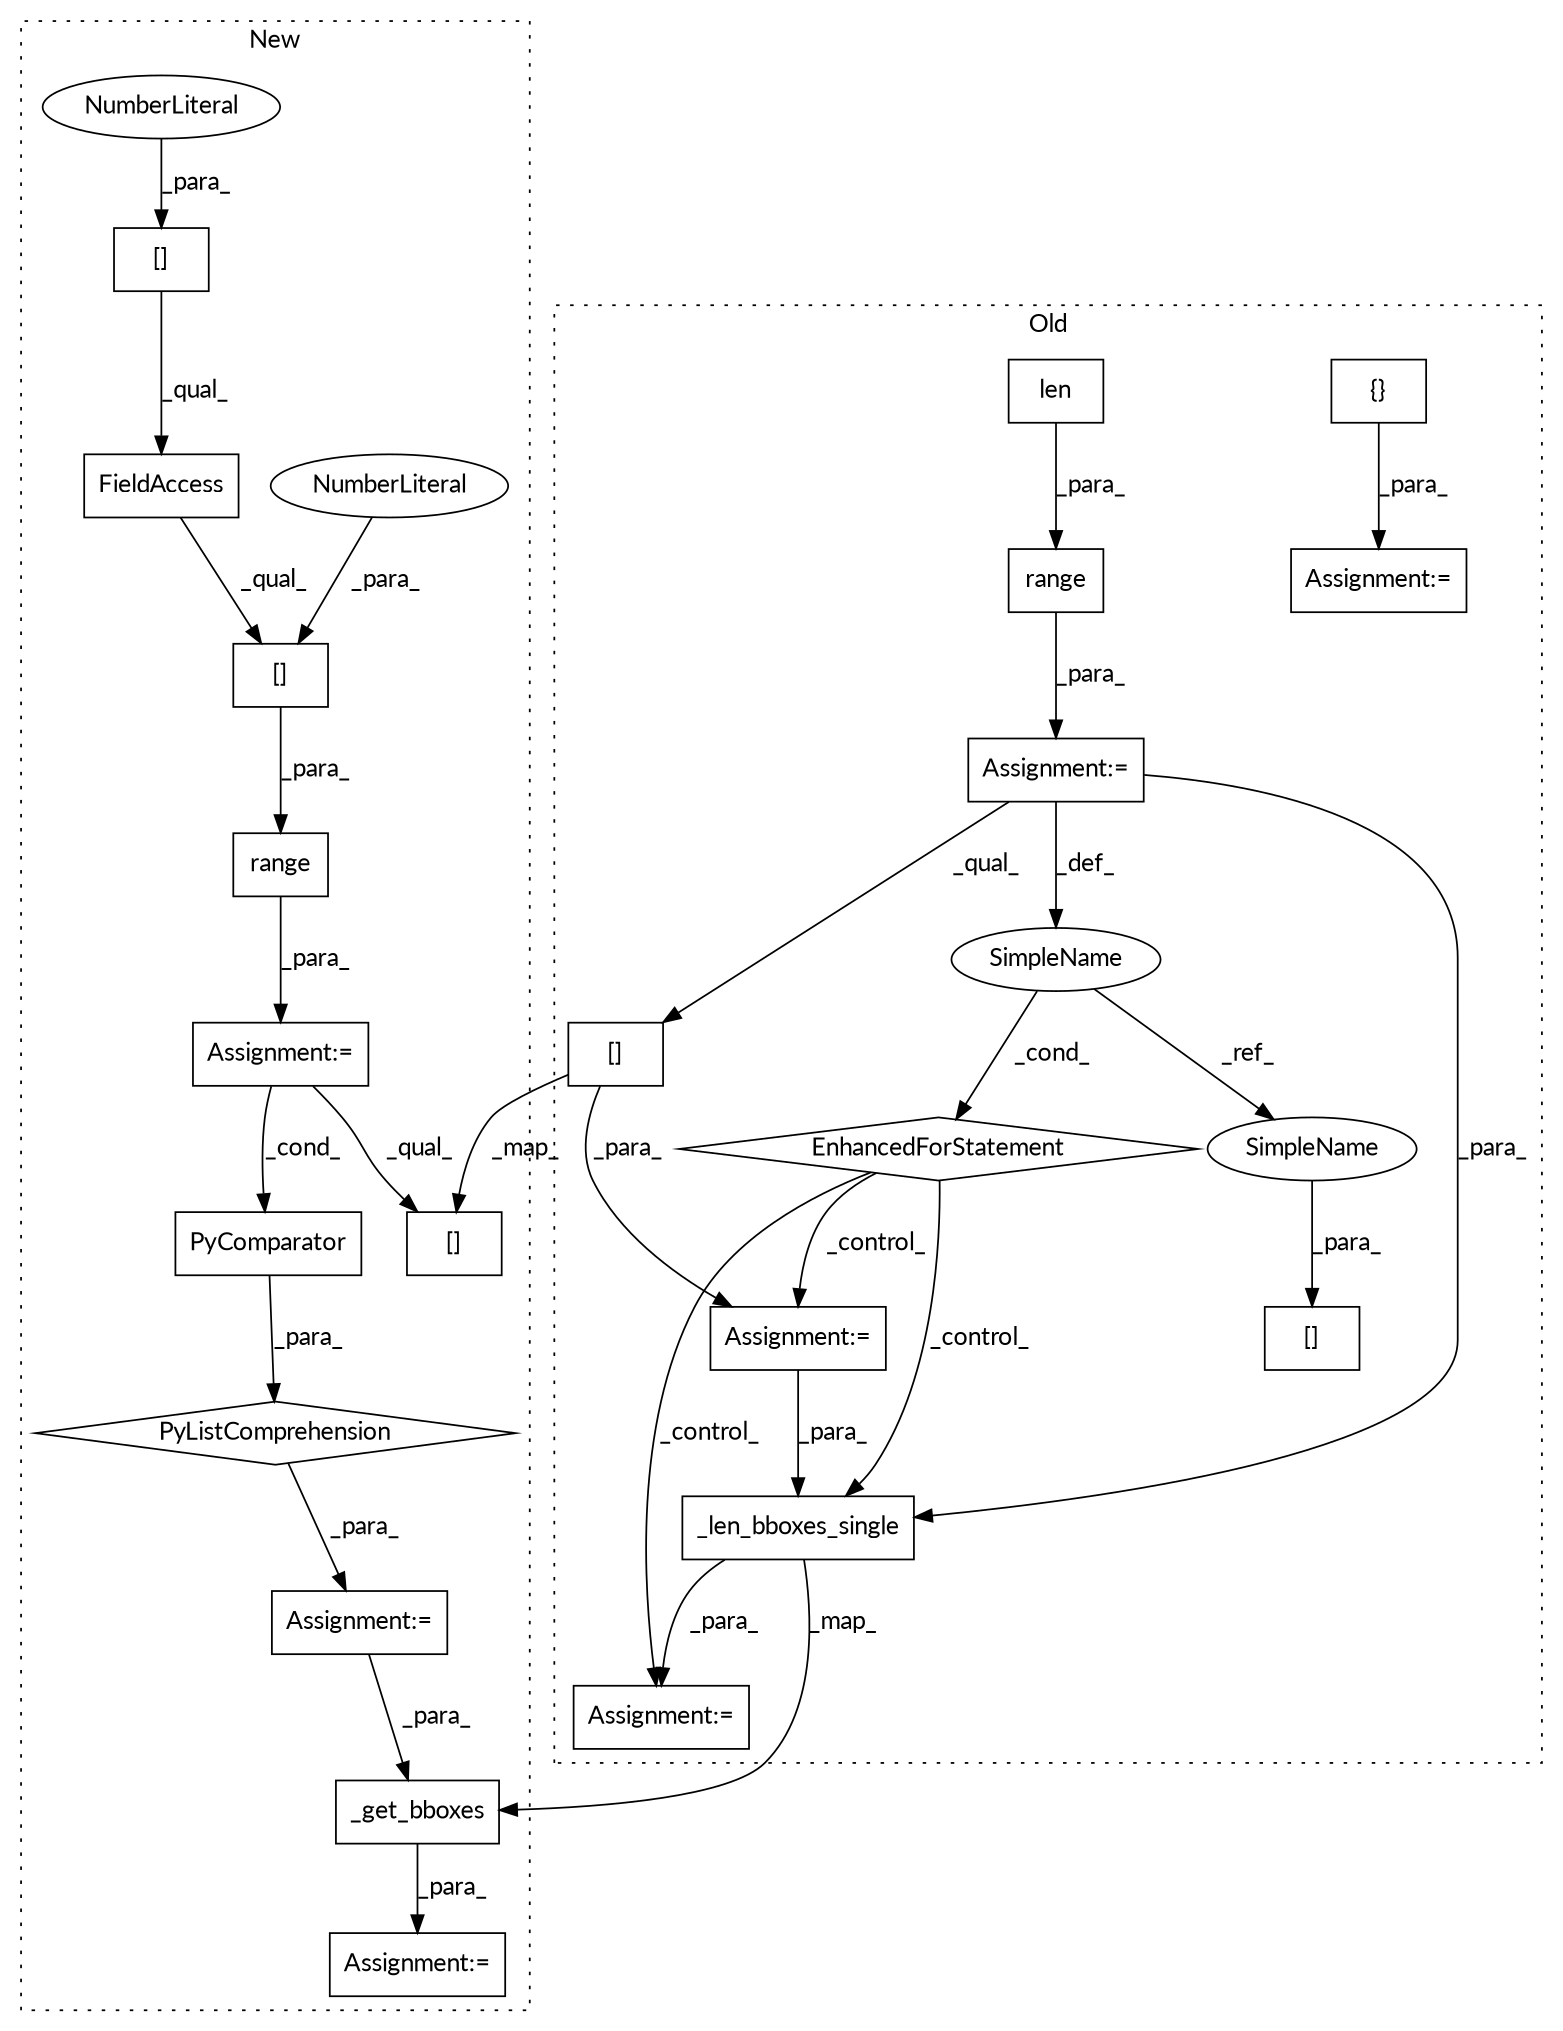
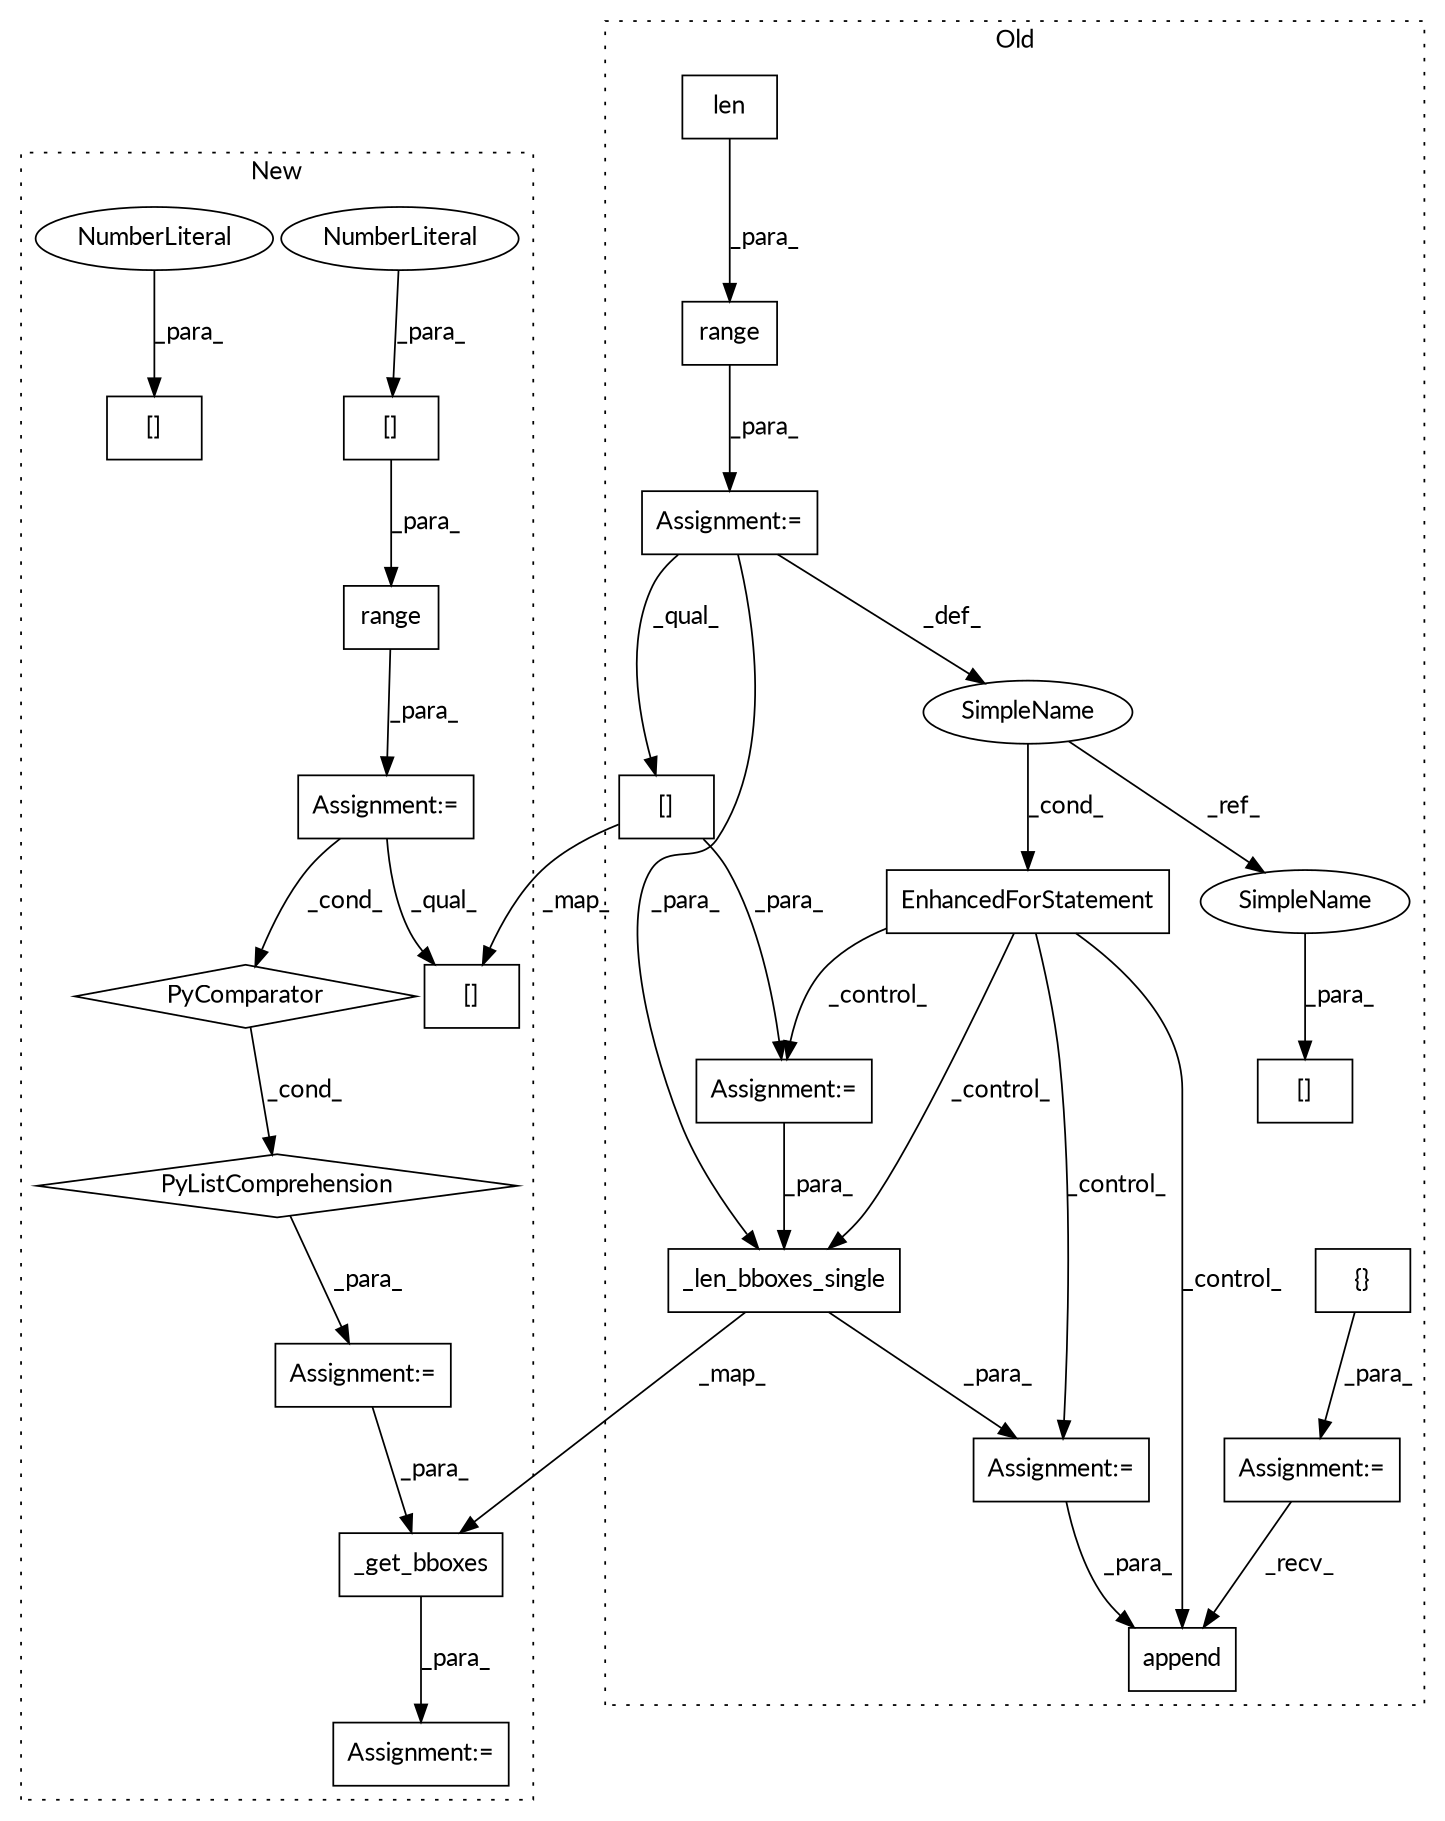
(161, 486) -> none
(938, 1149) -> (1028, 902)
(268, 1244) -> (246, 996)
(309, 1338) -> (305, 1091)
none -> (1182, 1659)
